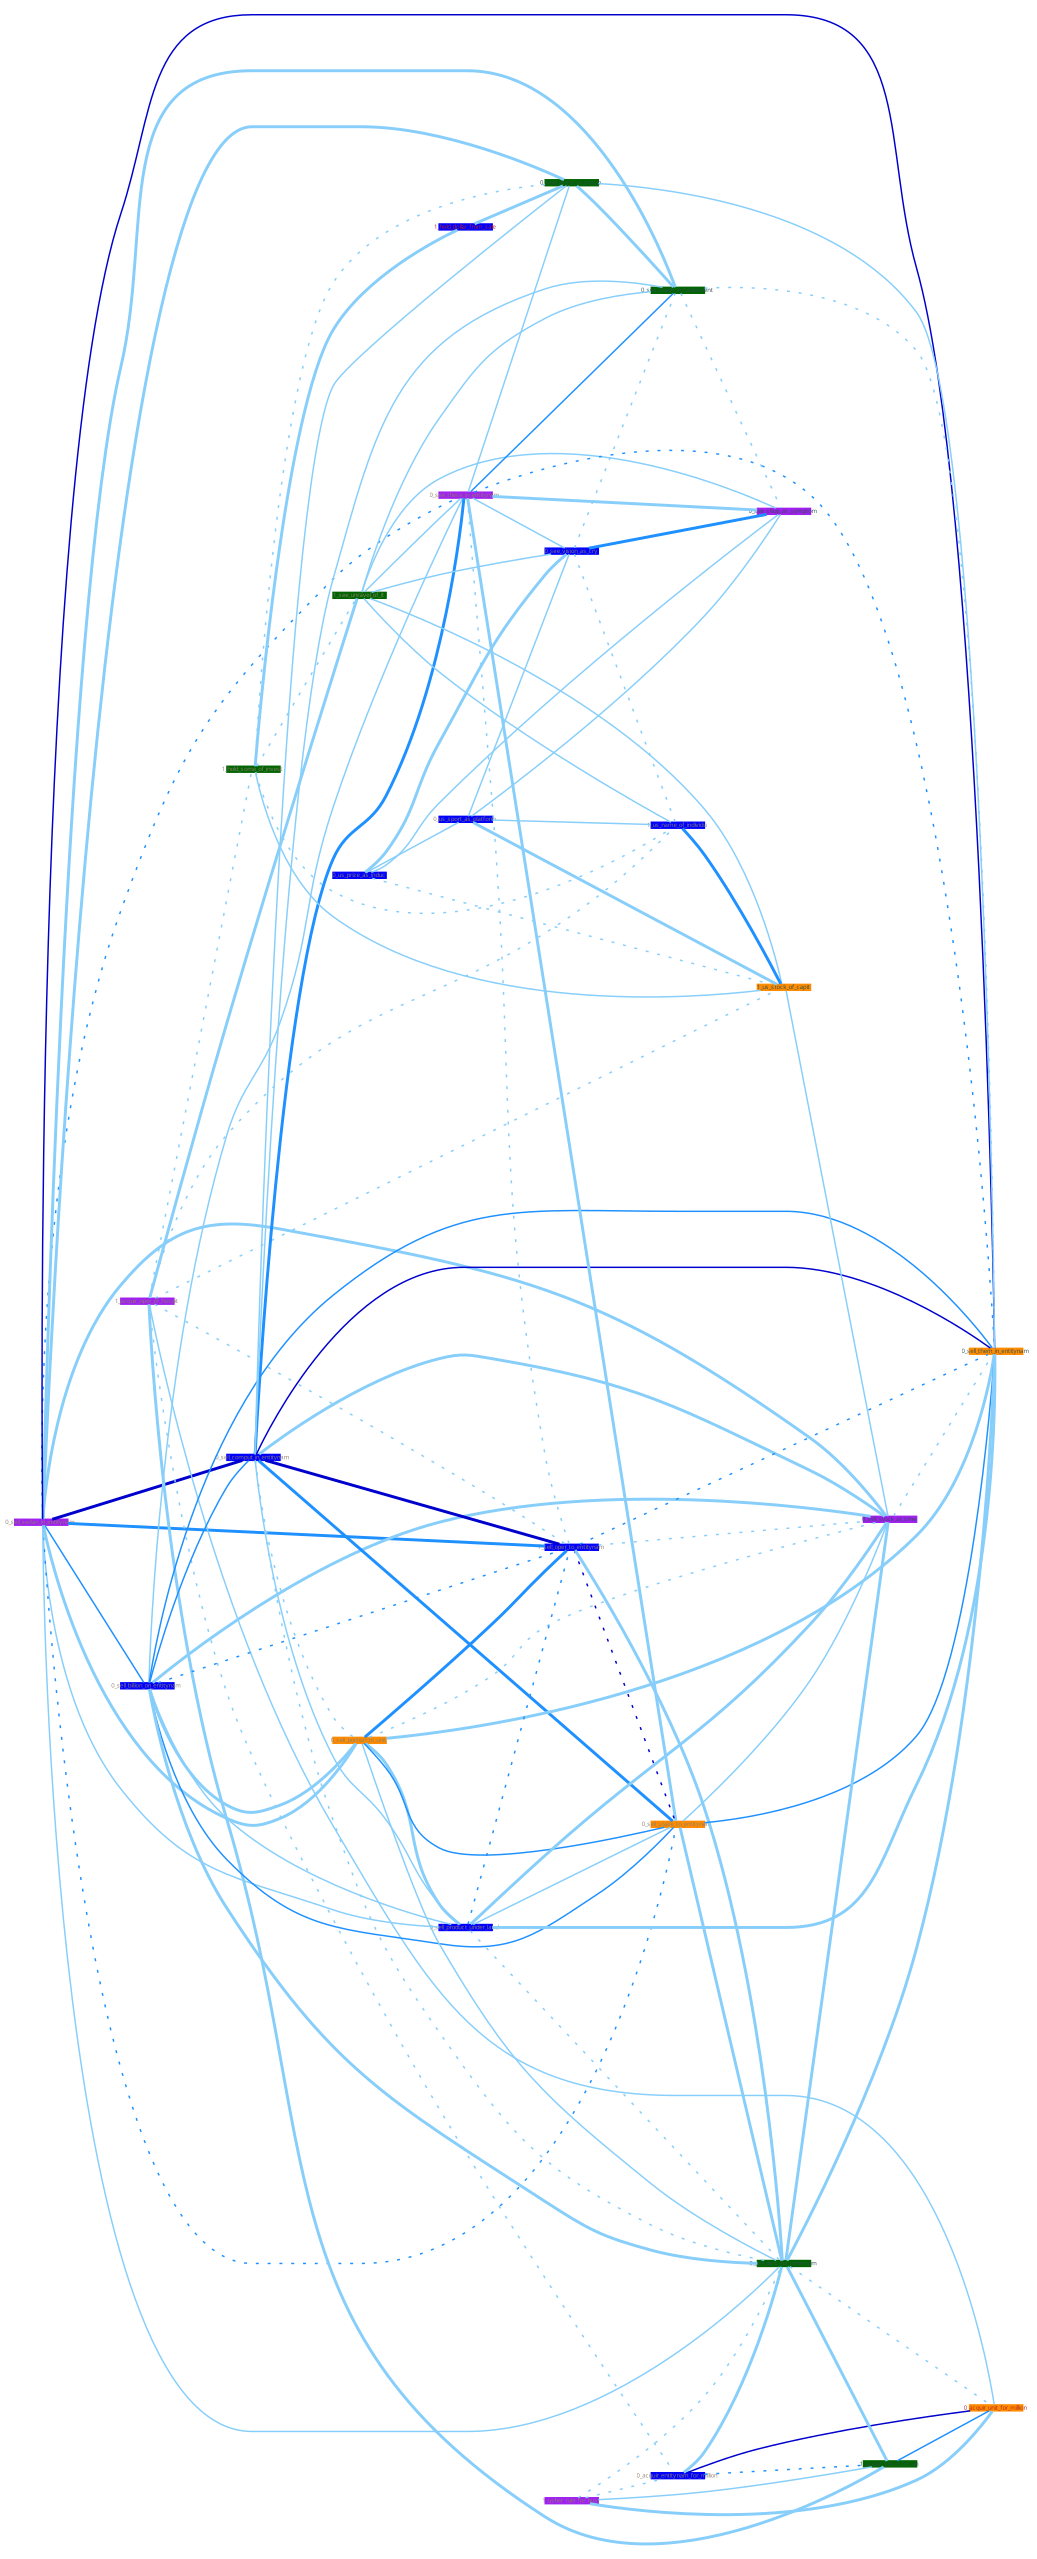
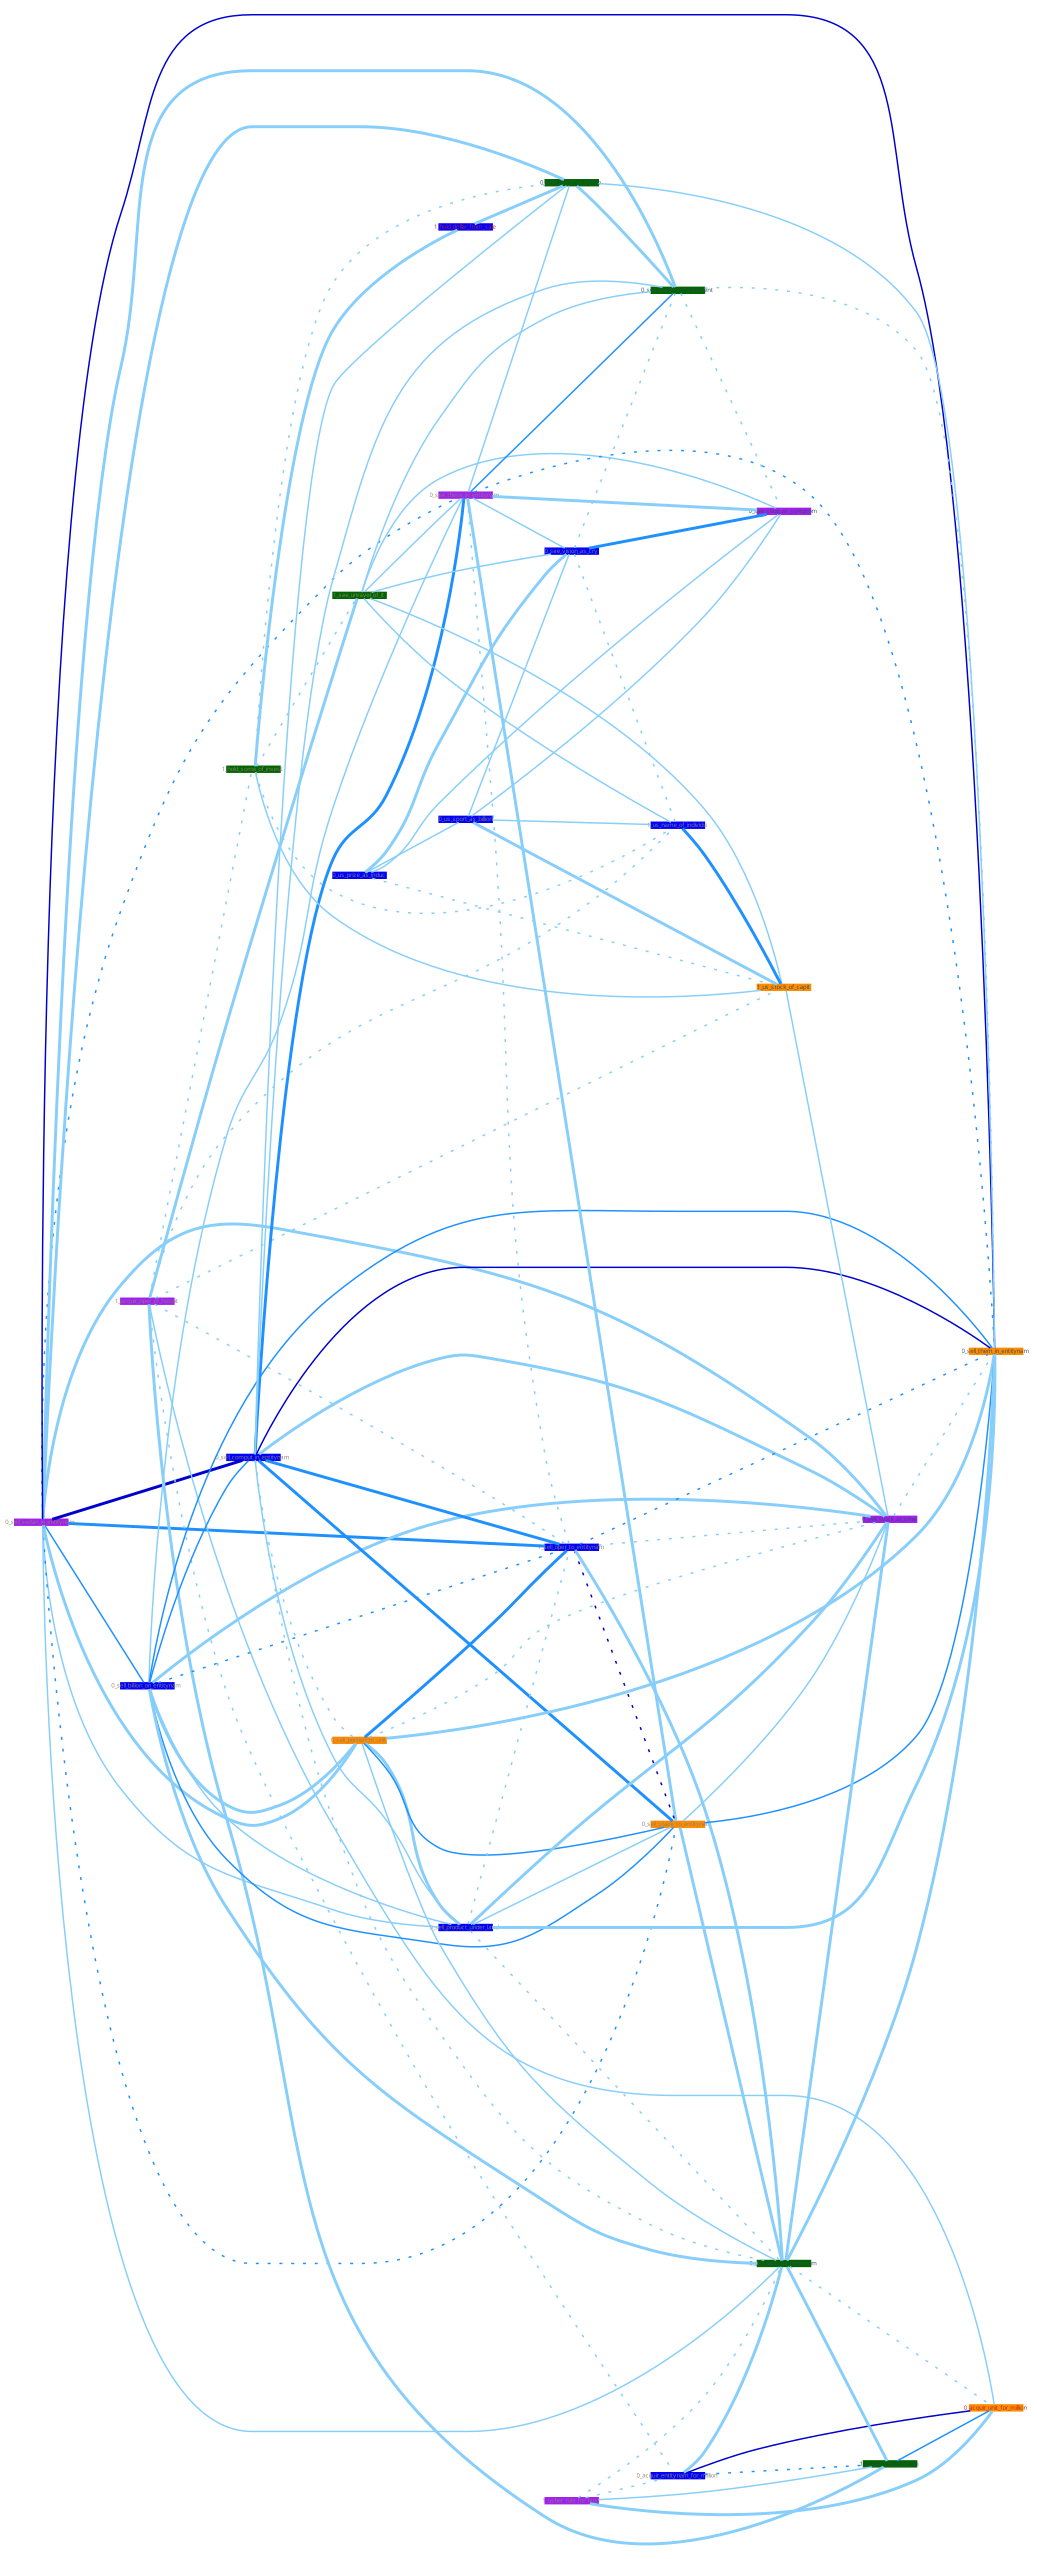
(466, 819) -> (466, 819)
(412, 1502) -> (412, 1502)
(519, 1737) -> (519, 1737)
